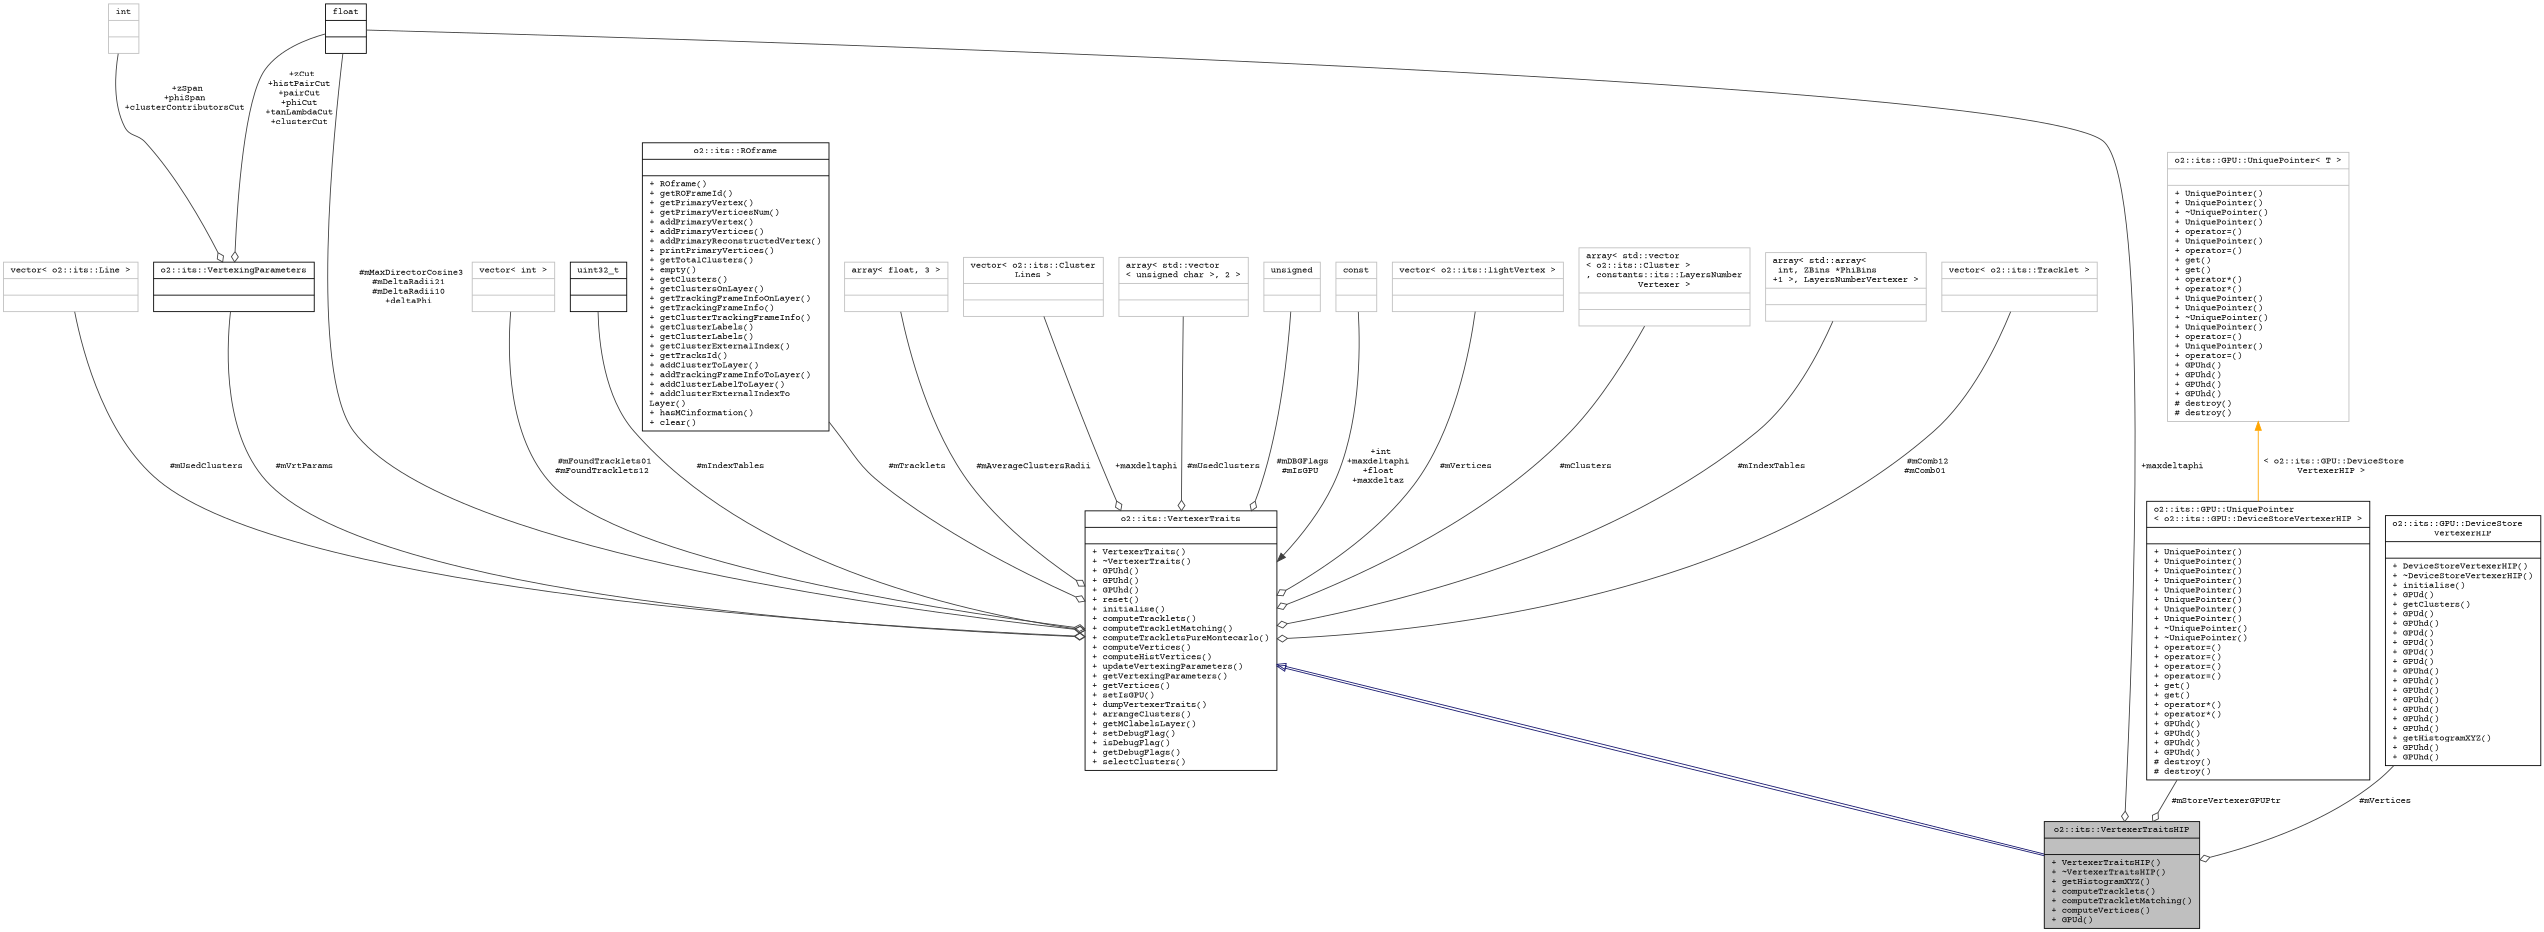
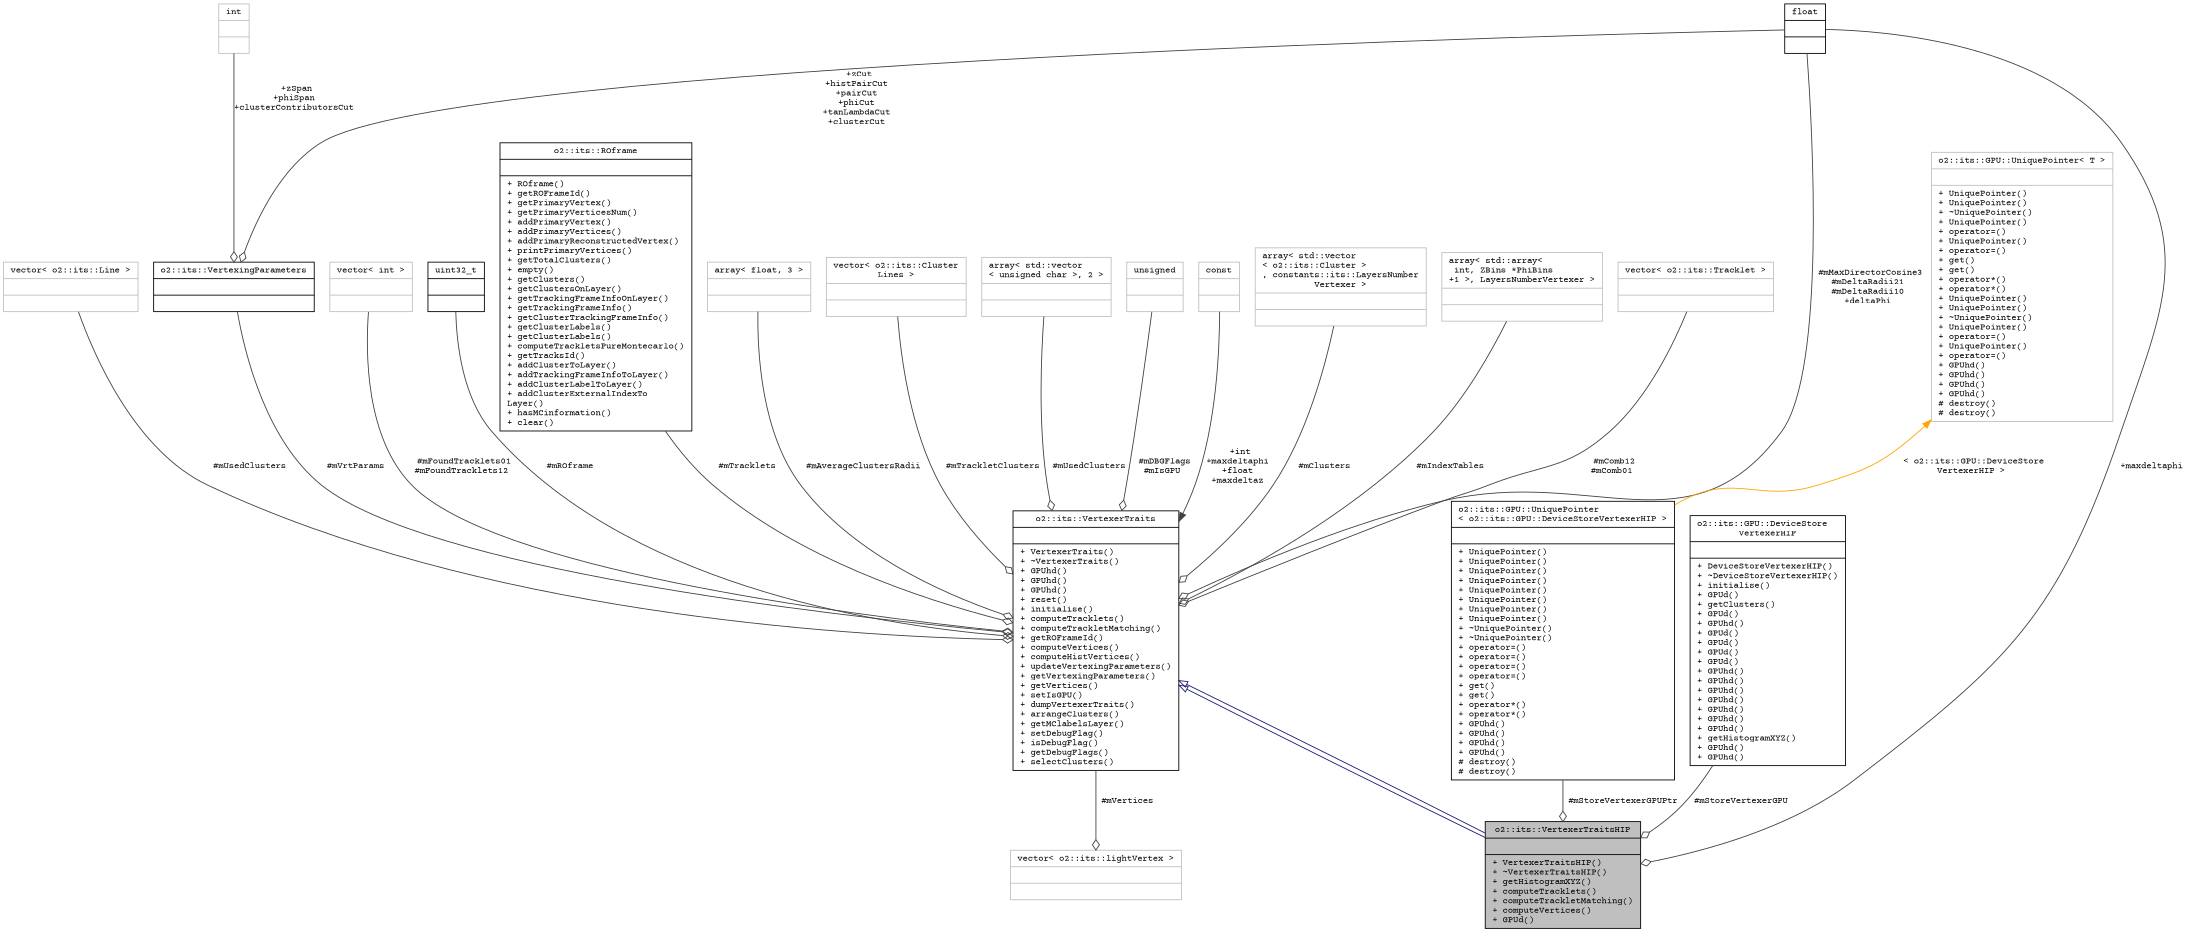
(720, 346) -> (596, 346)
(728, 466) -> (568, 466)
(1144, 466) -> (990, 466)
(1419, 477) -> (1096, 805)
(1181, 638) -> (1062, 638)
(2383, 801) -> (1739, 801)
